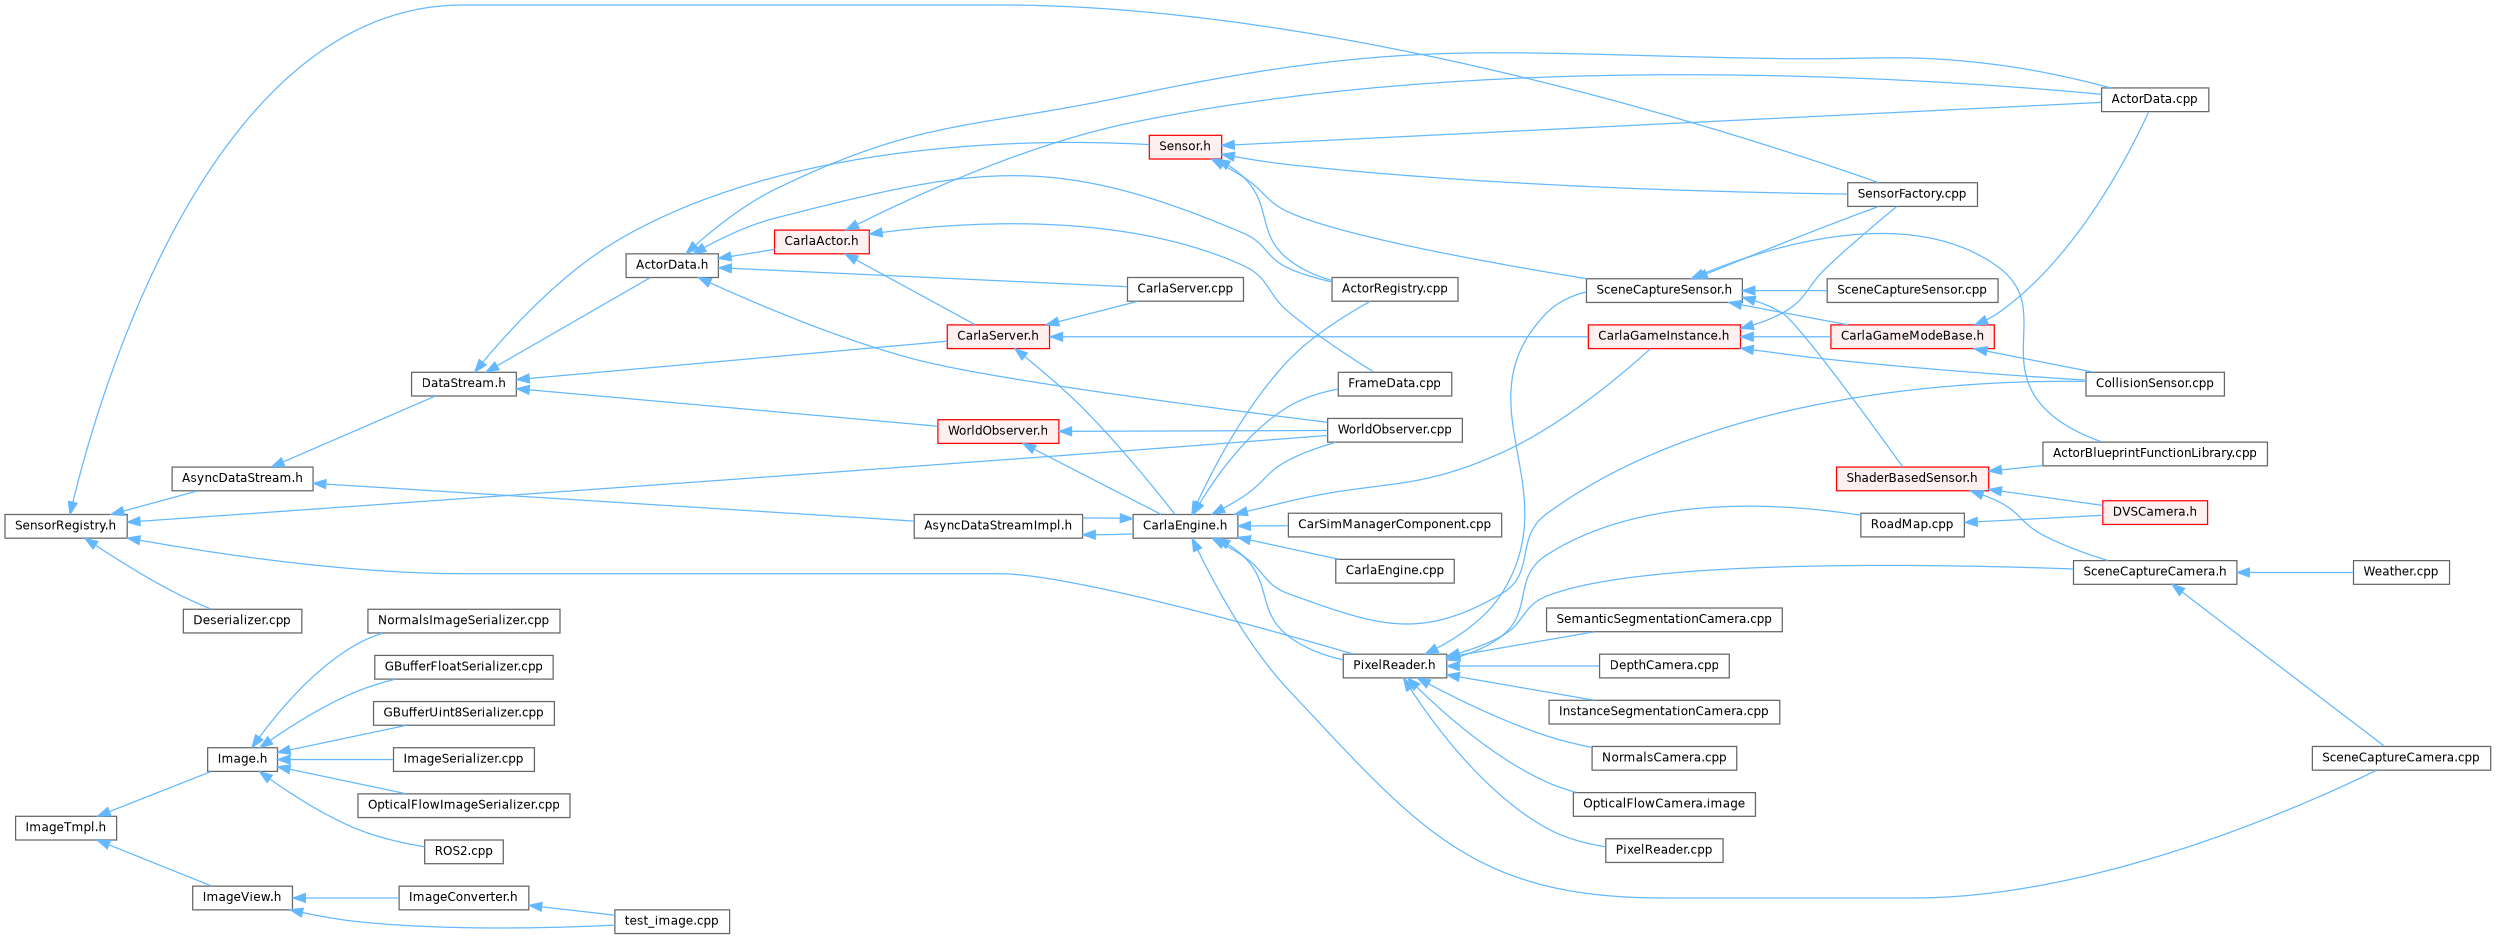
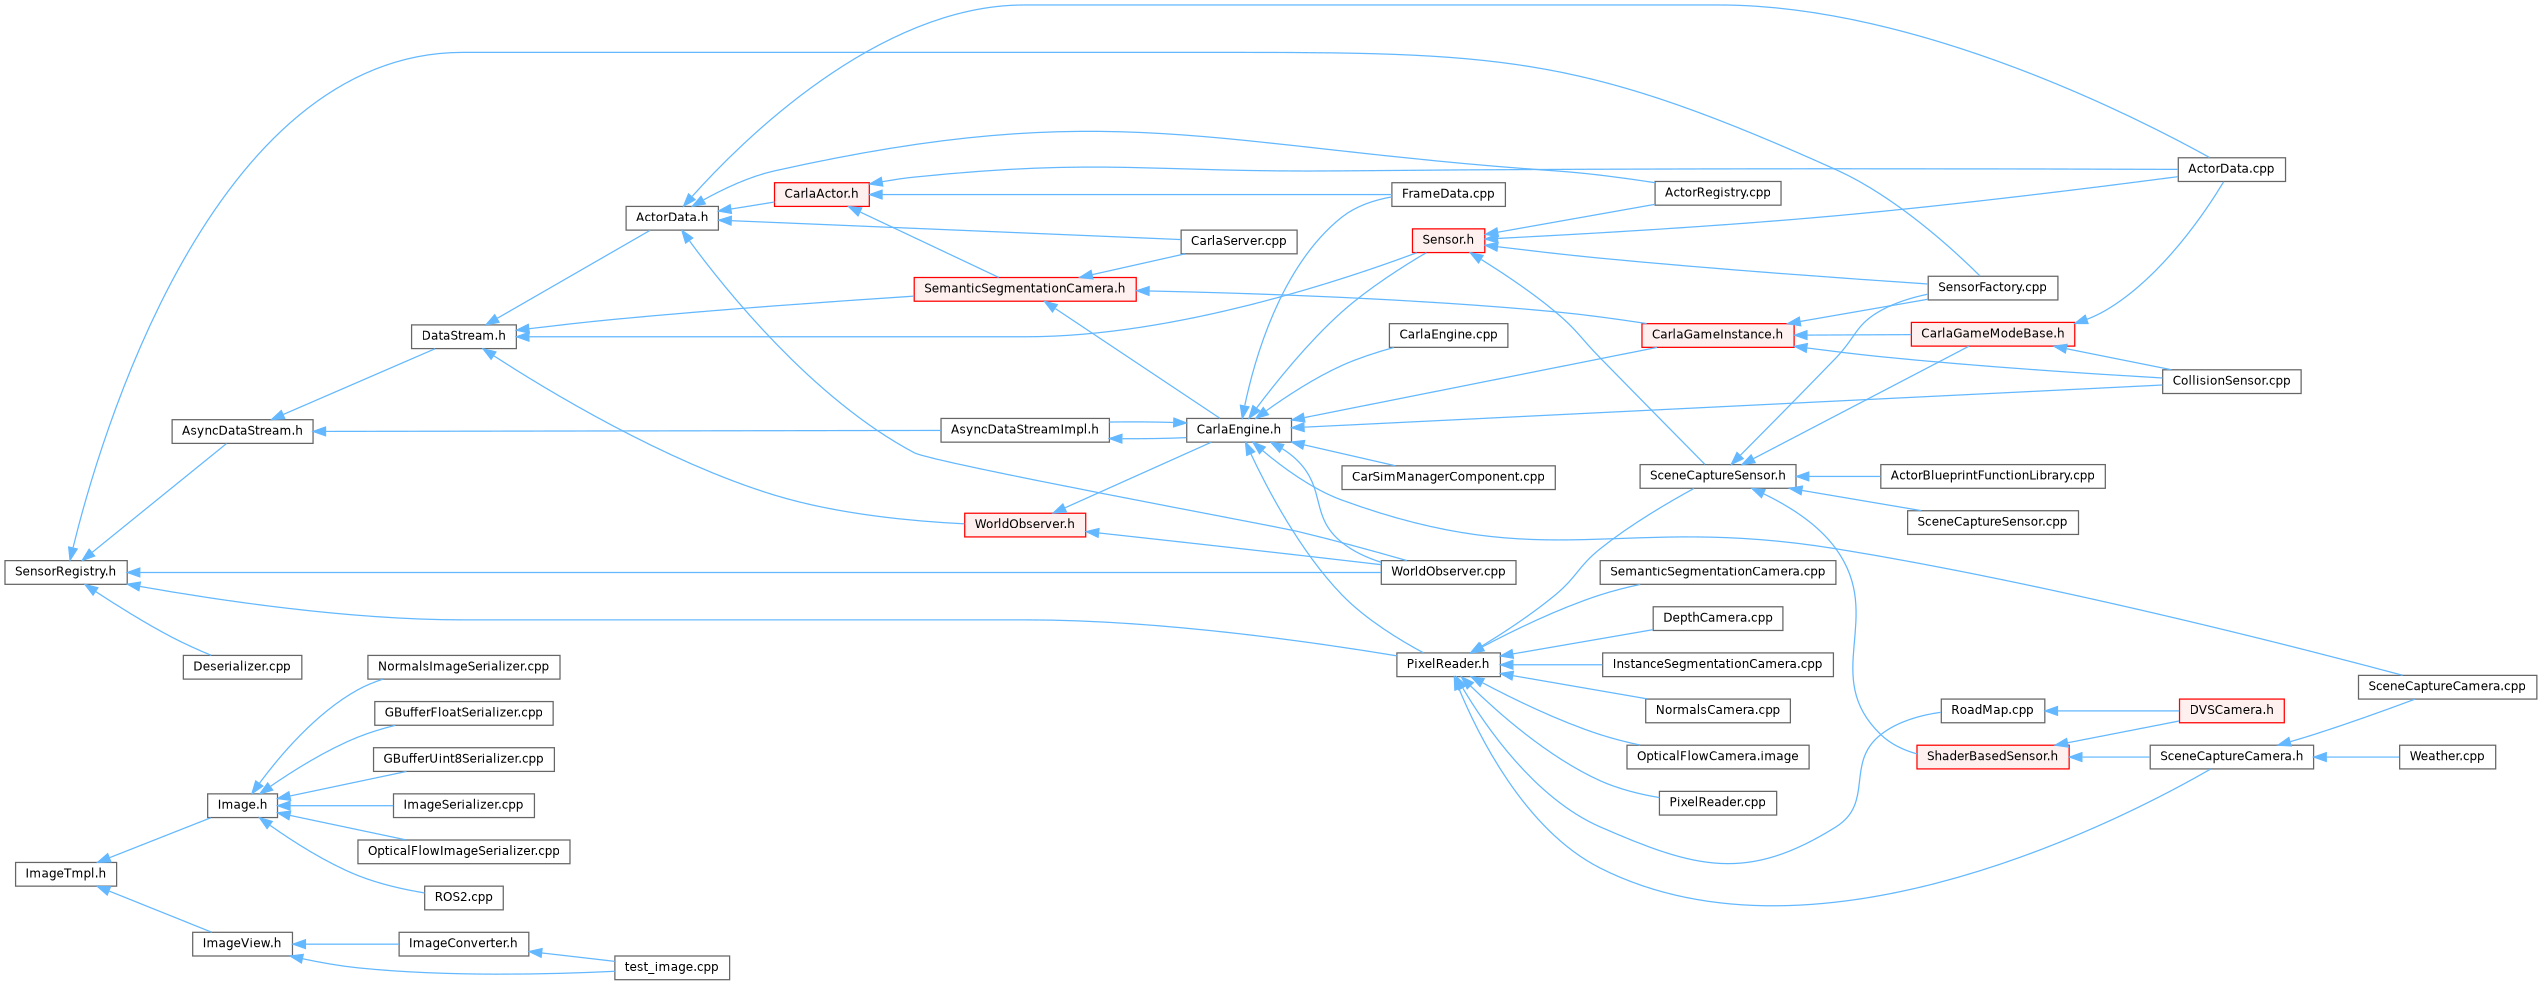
(998, 337) -> (1025, 289)
(1266, 386) -> (1333, 321)
(2022, 468) -> none
